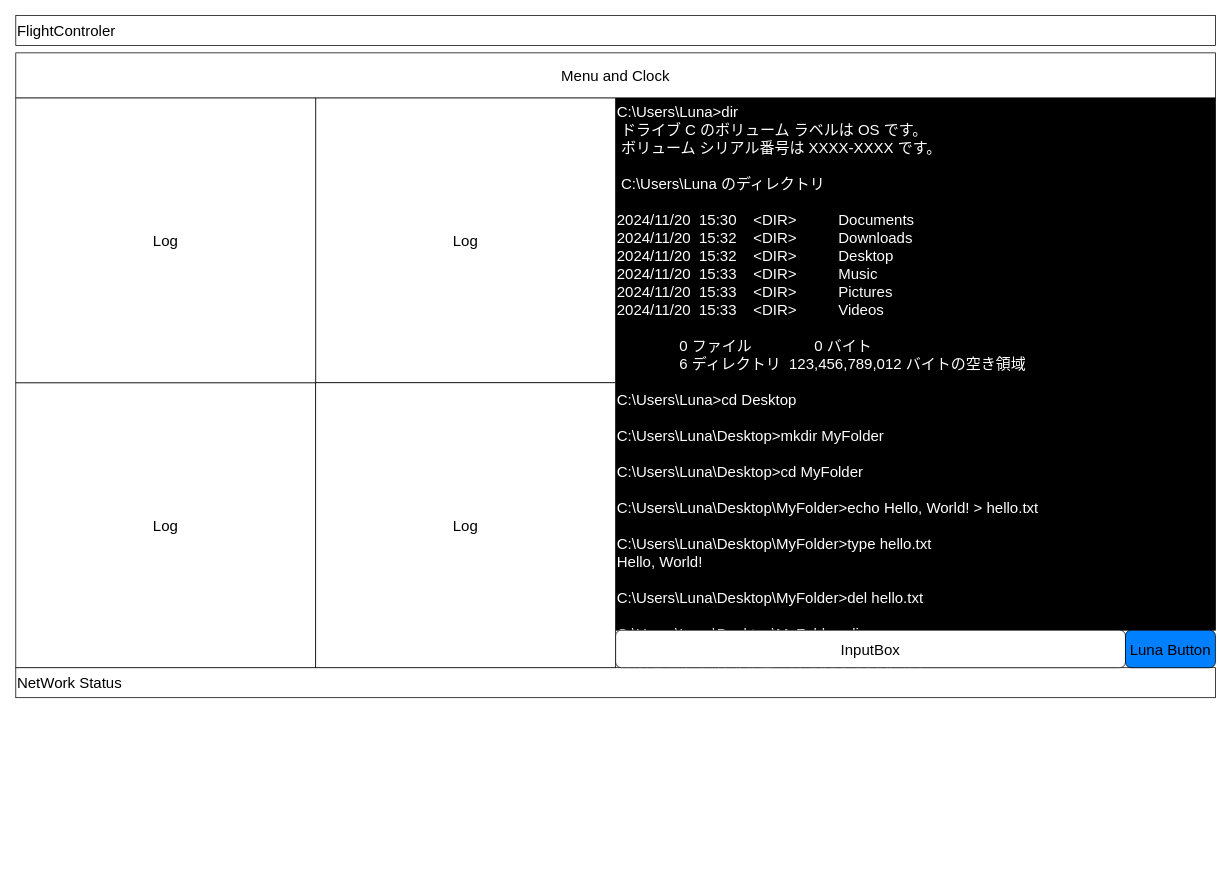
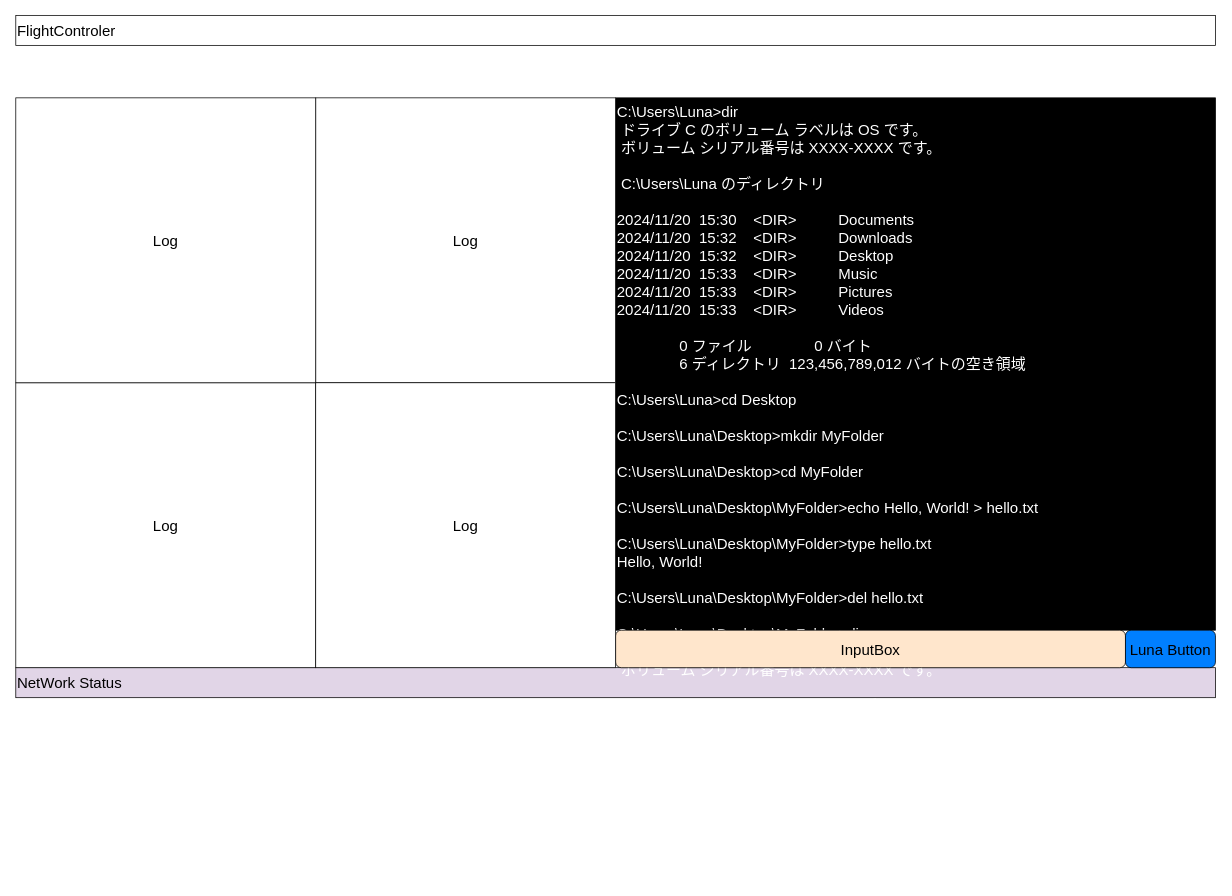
(615, 75) -> none
(870, 649) -> (870, 649)
(615, 683) -> (615, 683)
